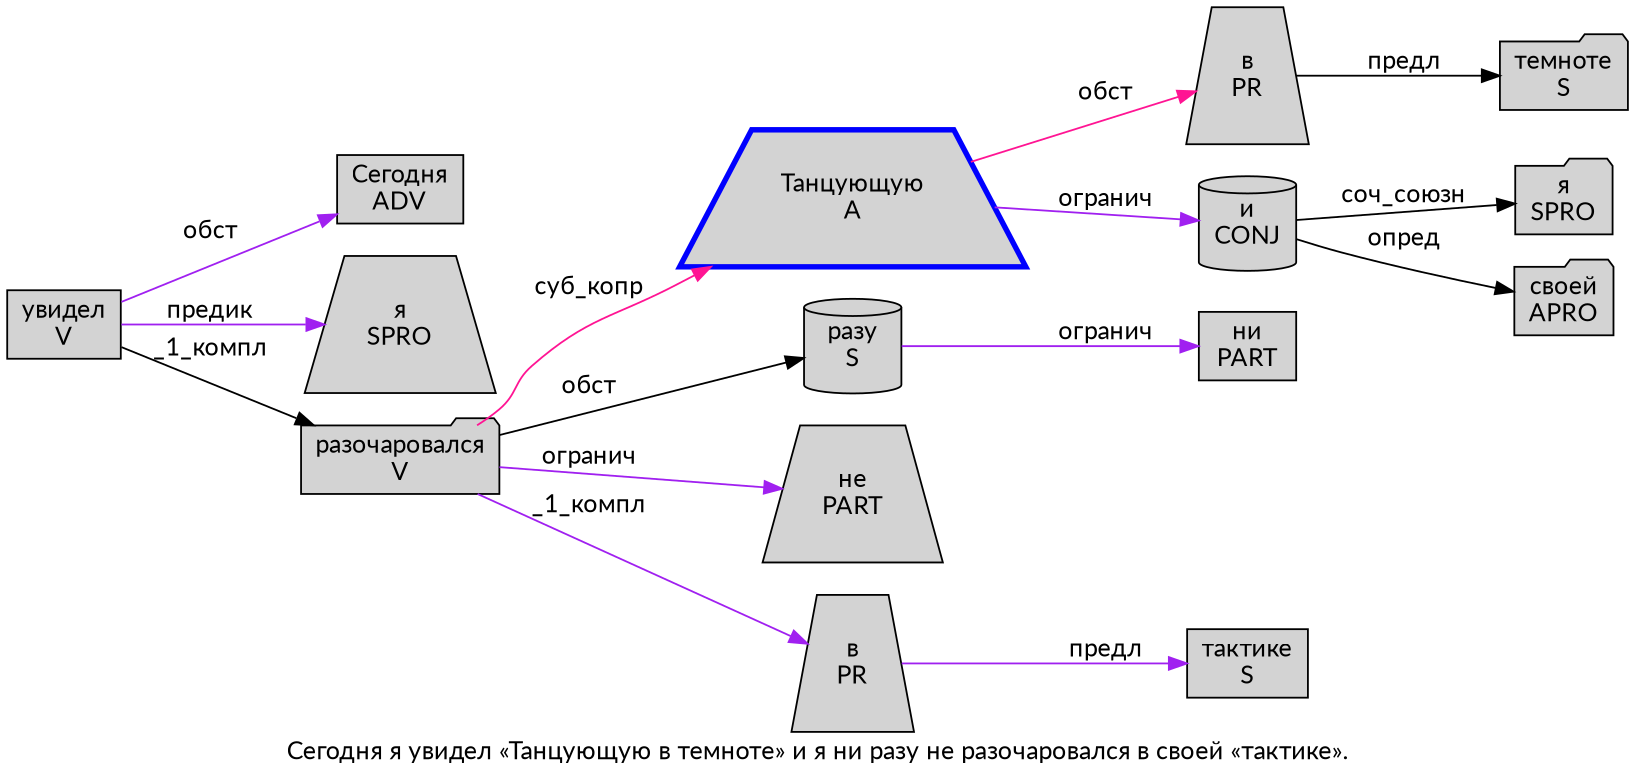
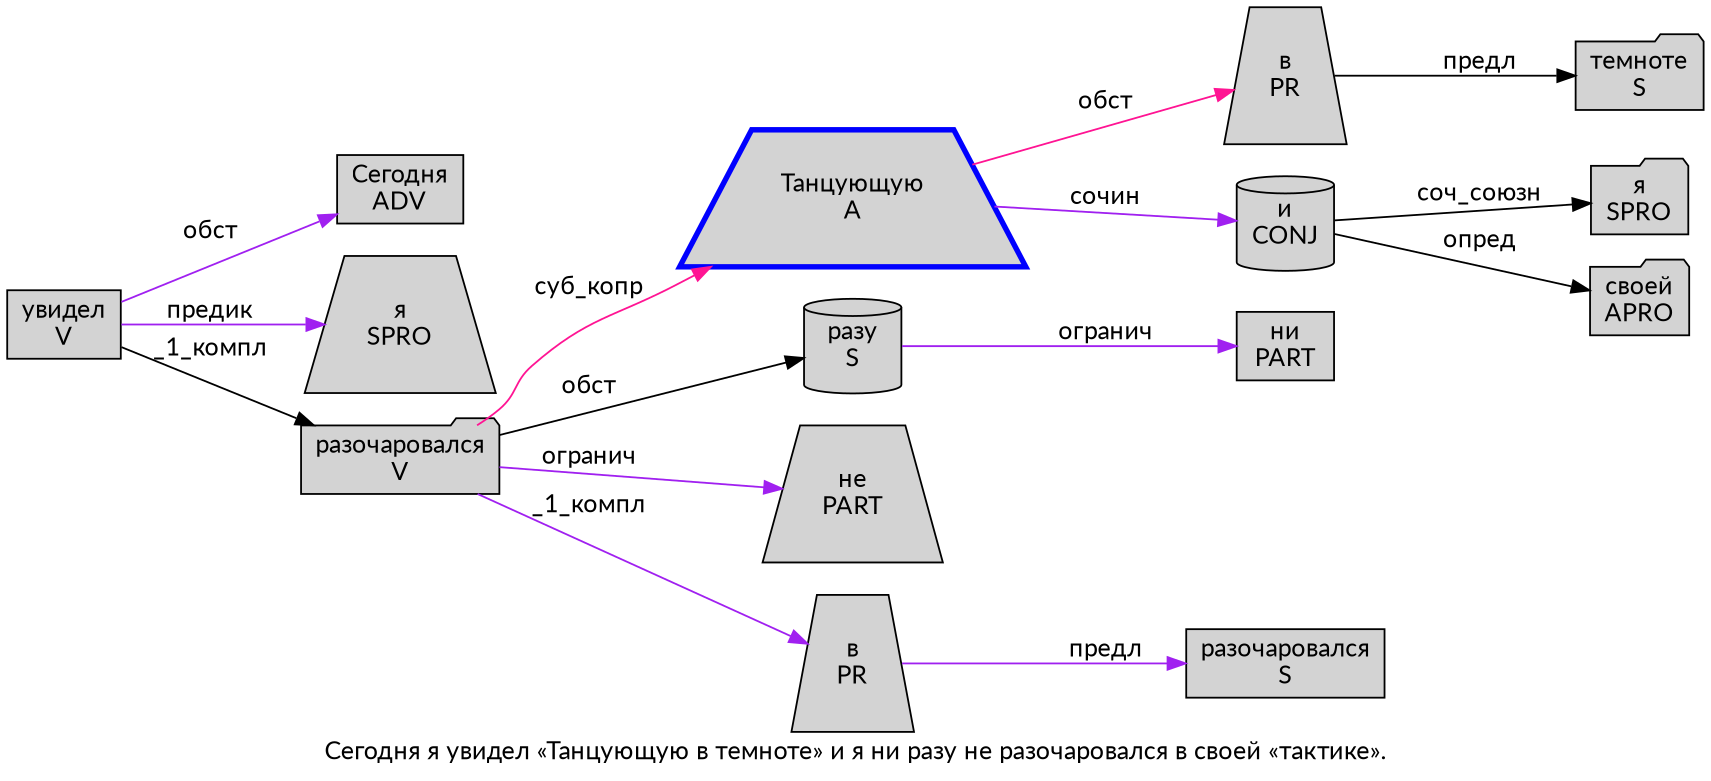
(1106, 199) -> (1106, 197)
(1248, 663) -> (1285, 663)
